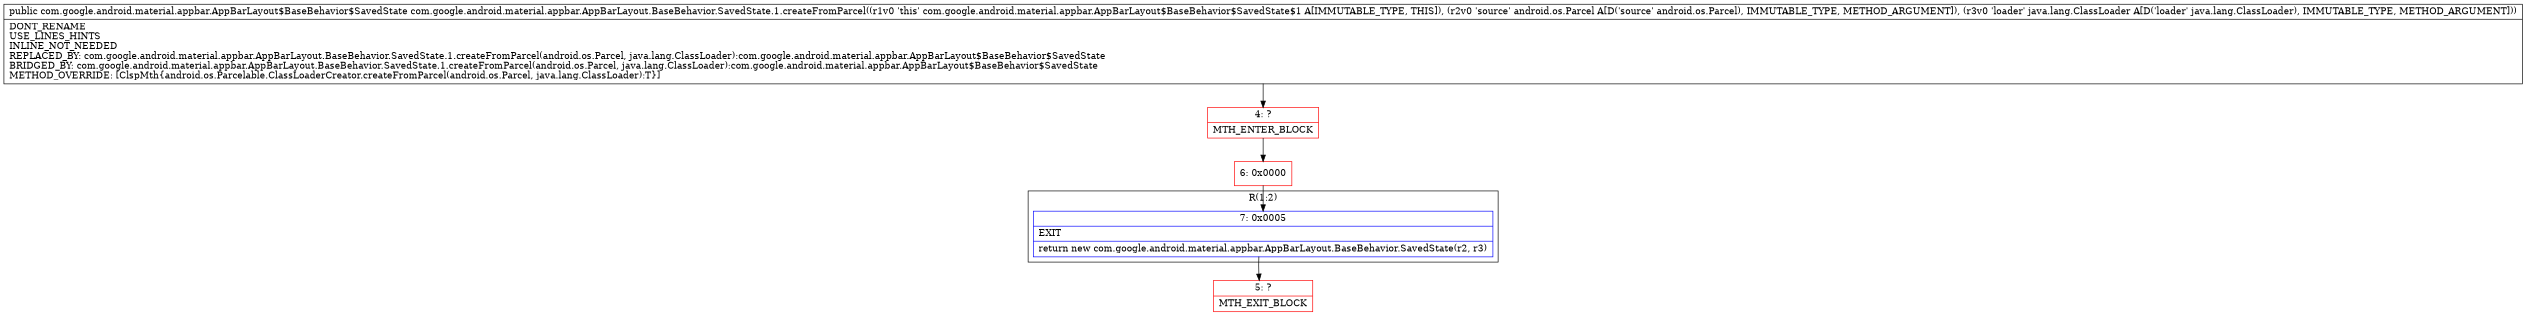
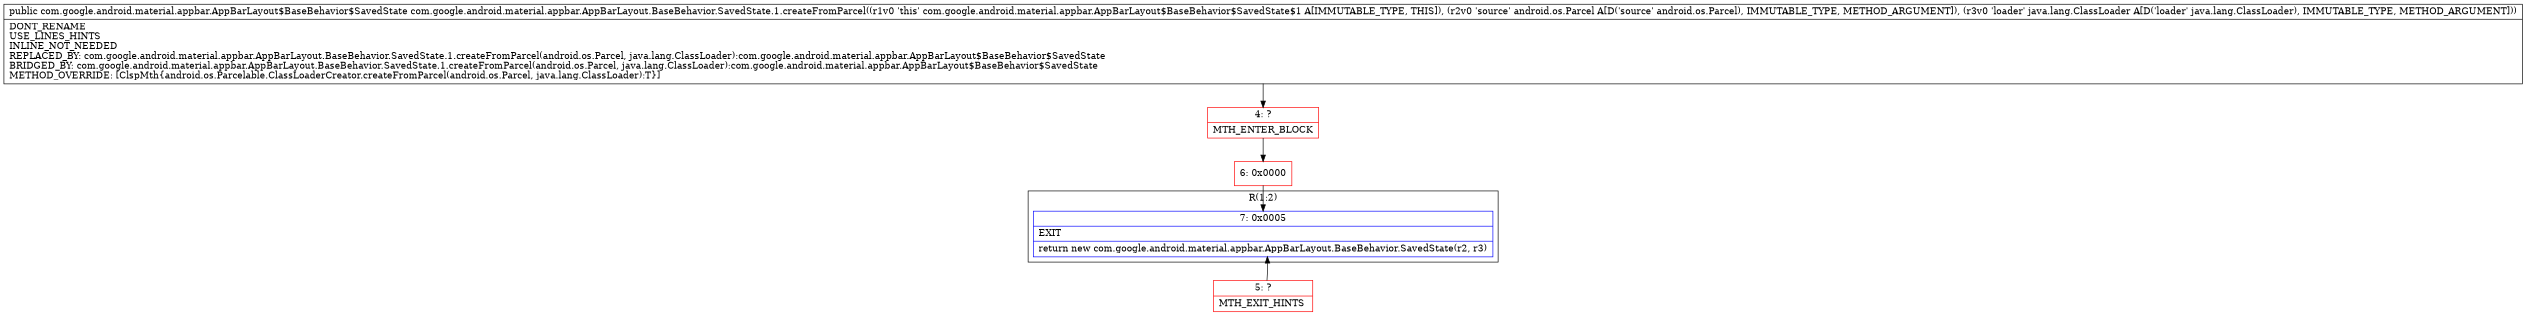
(1259, 266) -> (1267, 272)
(1263, 304) -> (1262, 304)
